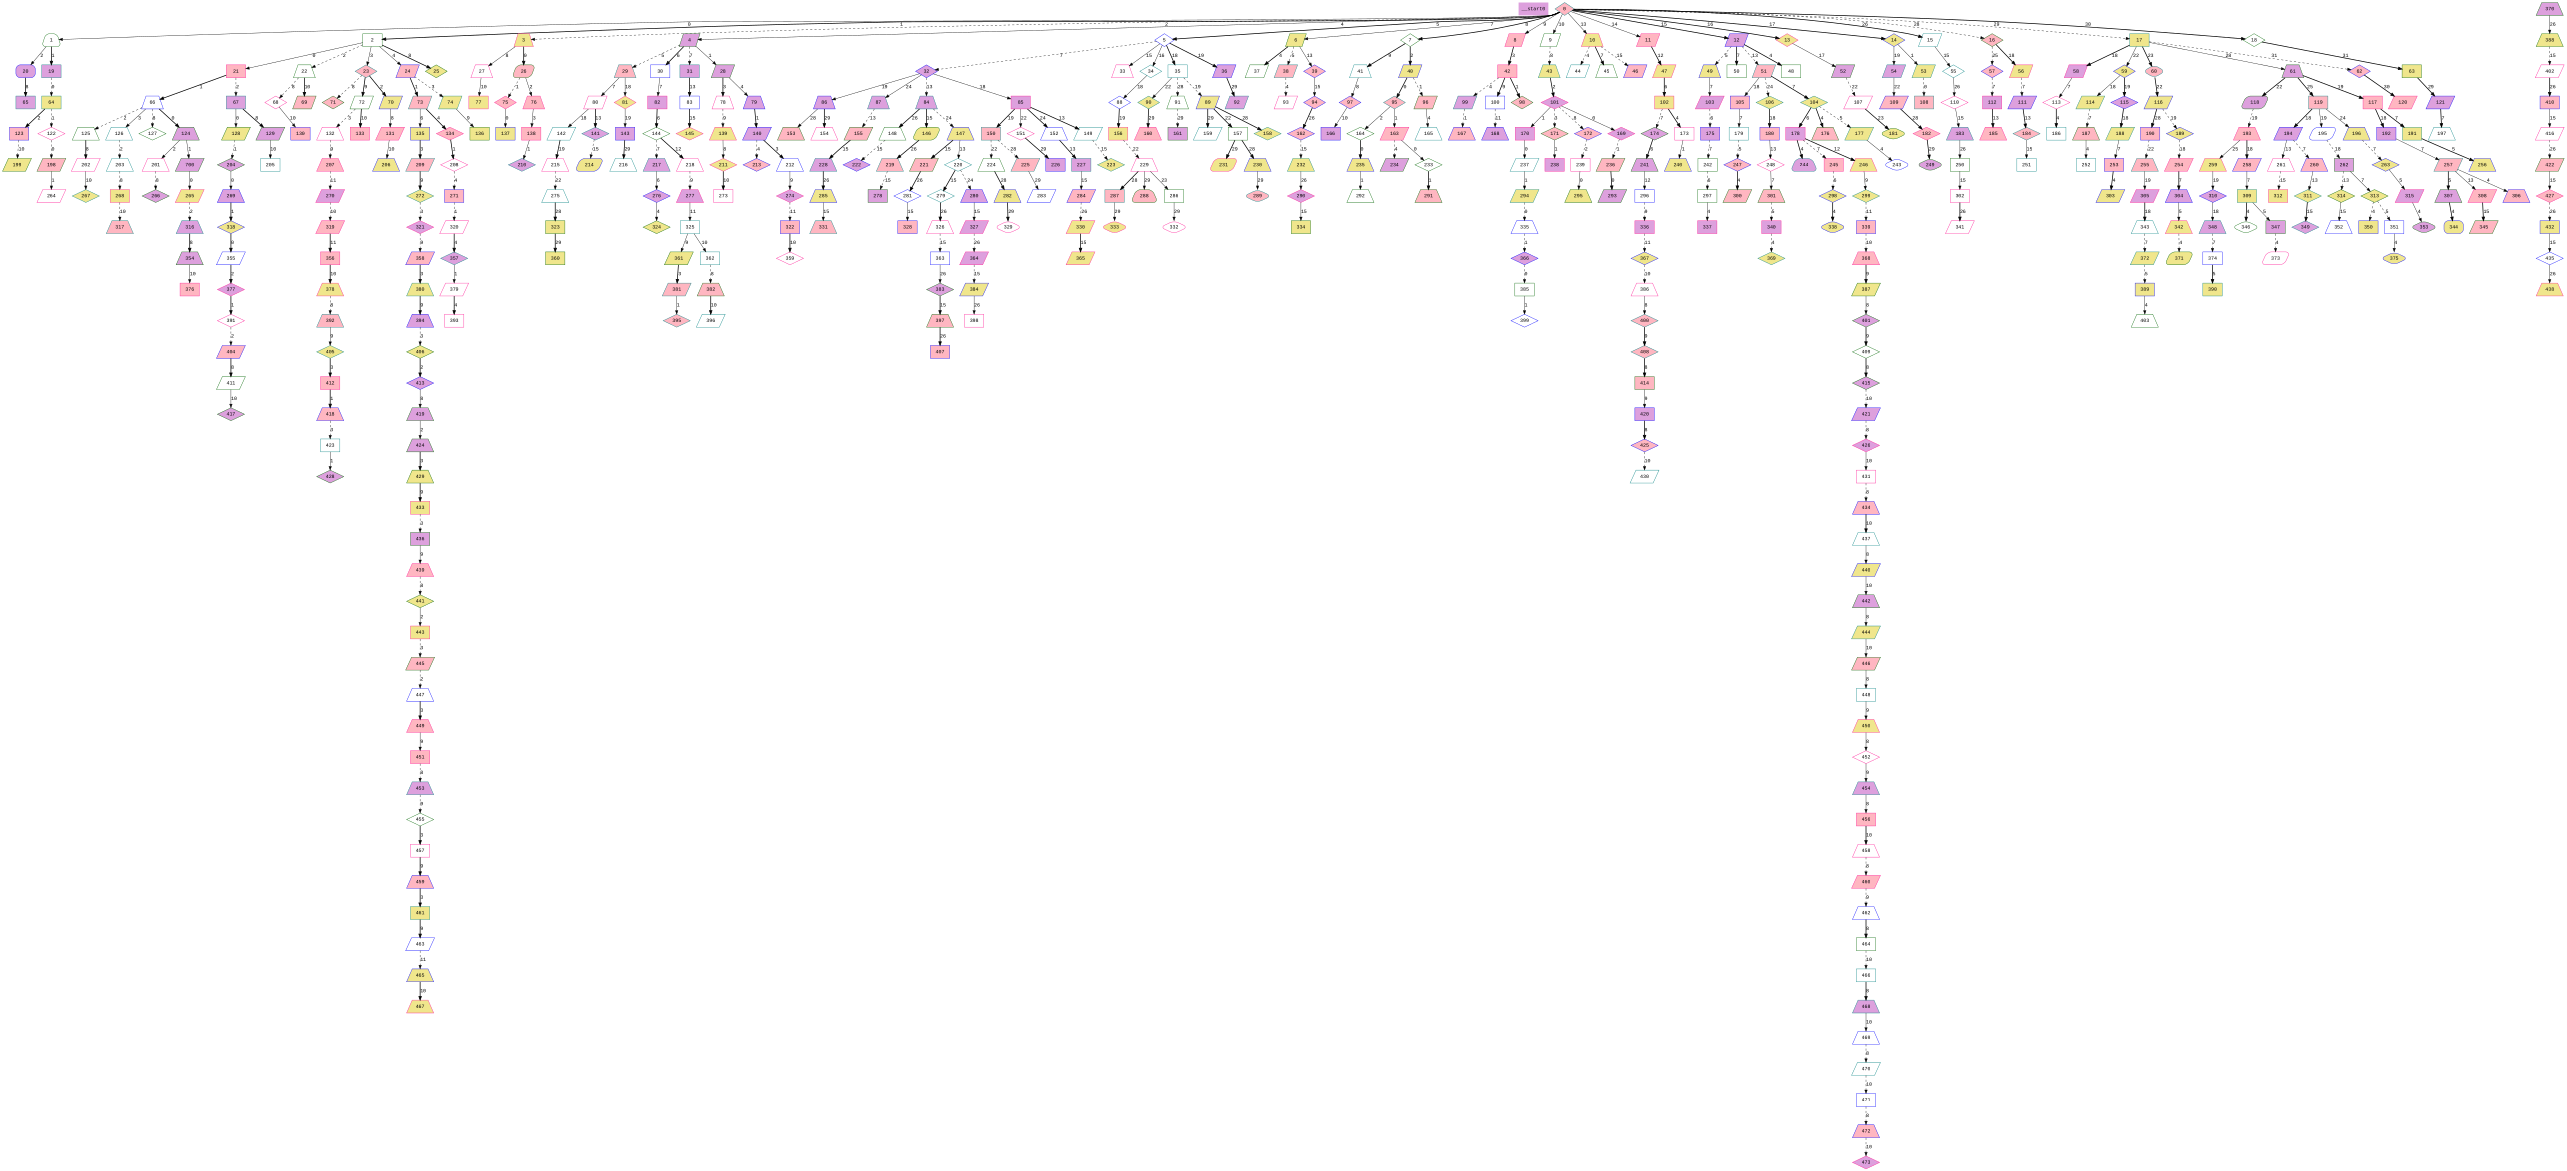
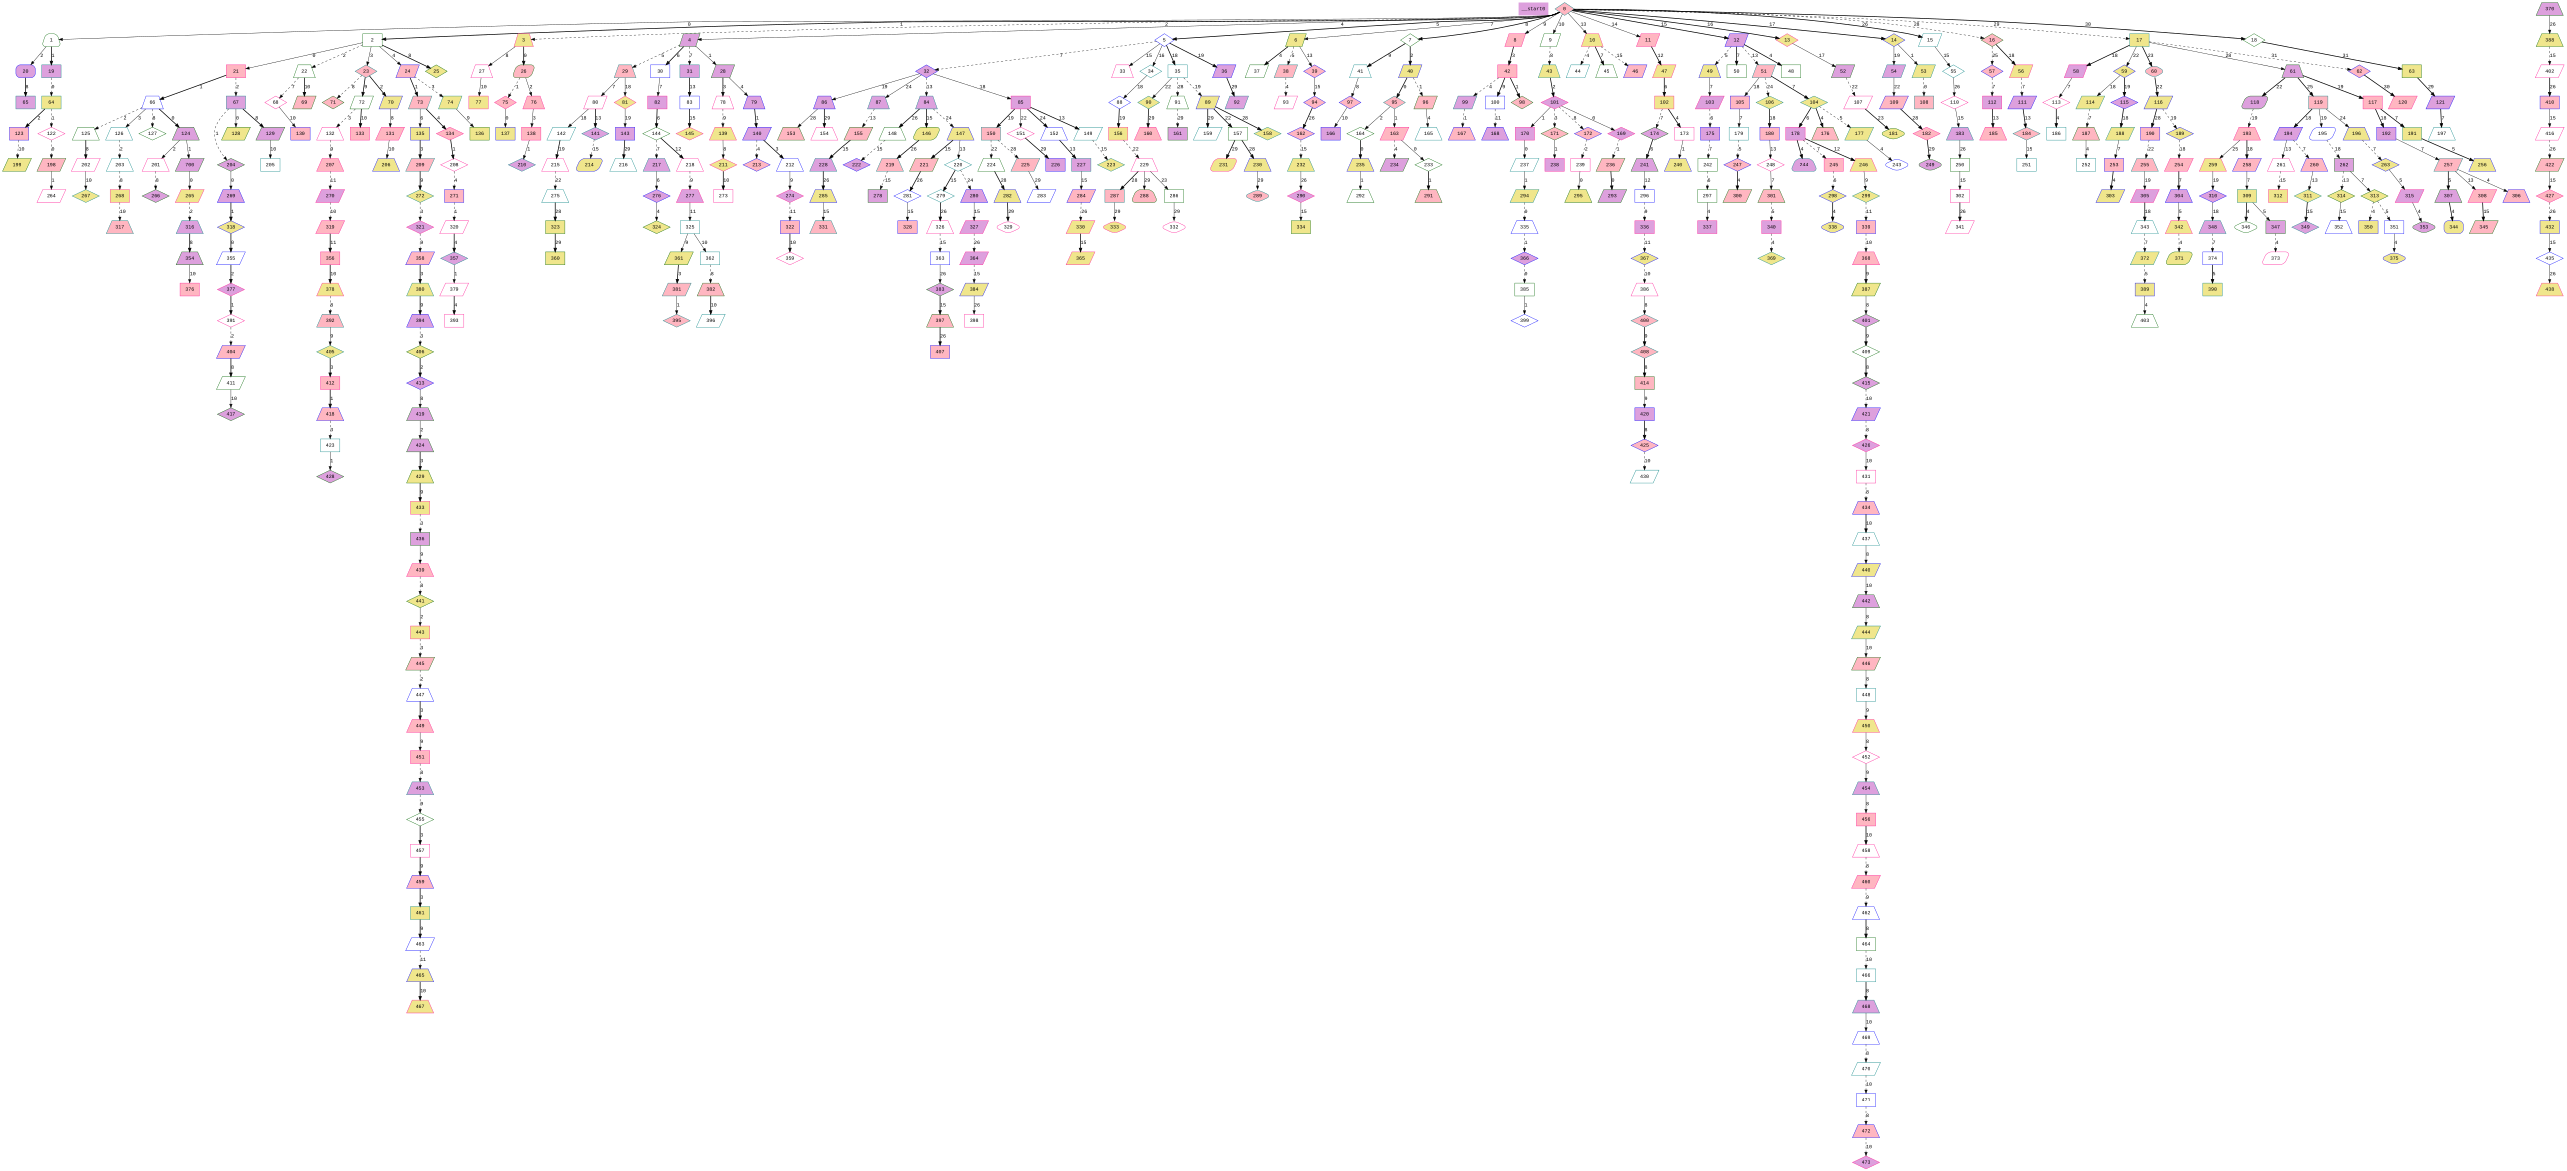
(293, 87) -> (293, 87)
(234, 148) -> (215, 132)
